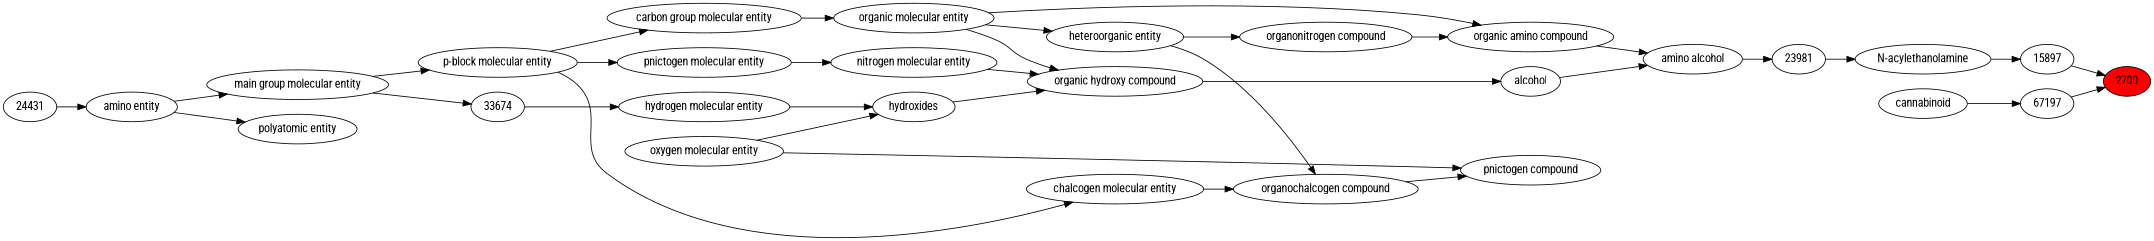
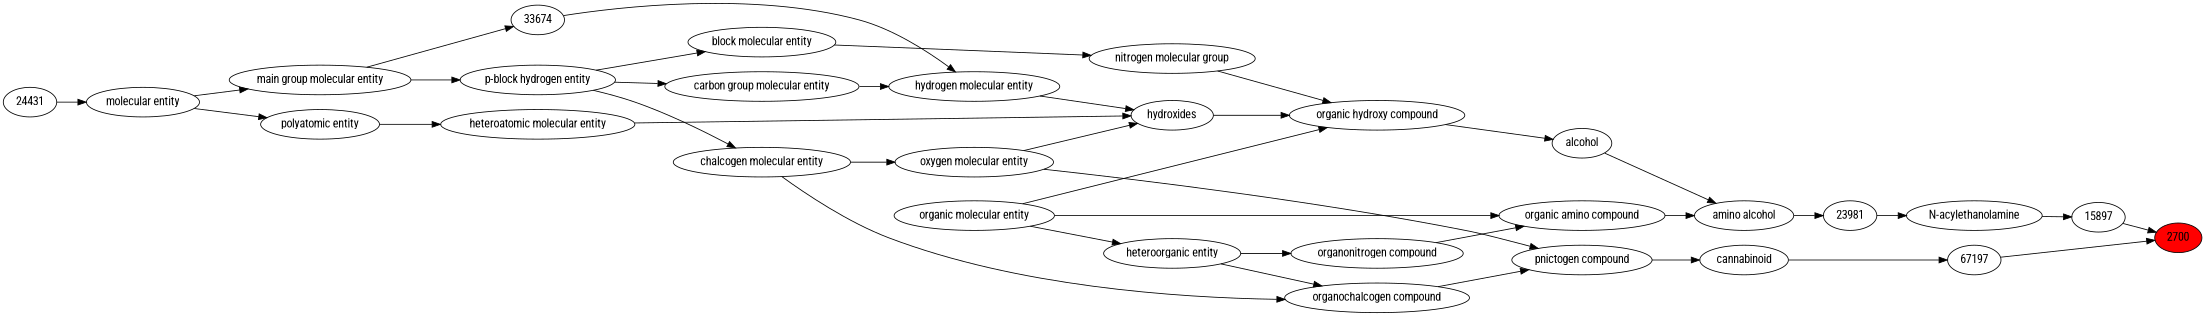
(813, 18) -> (870, 87)
(498, 62) -> (538, 80)
(704, 62) -> (762, 42)
(914, 62) -> (1172, 59)
(132, 107) -> (143, 102)
none -> (538, 124)
none -> (869, 162)
none -> (1672, 260)
